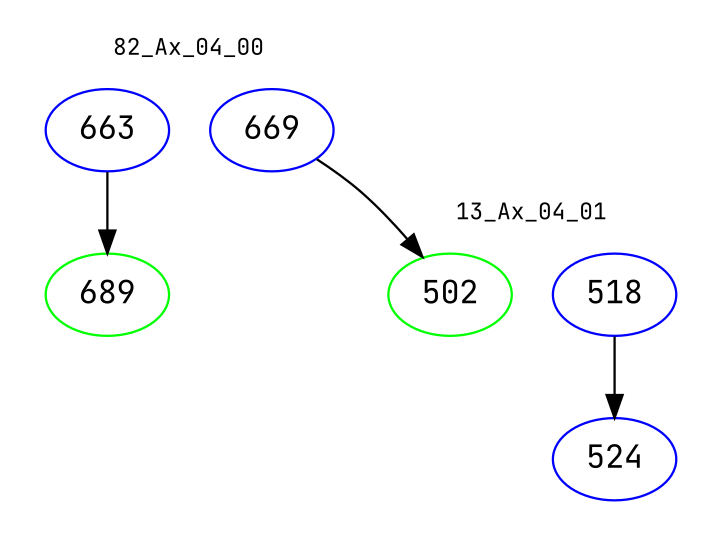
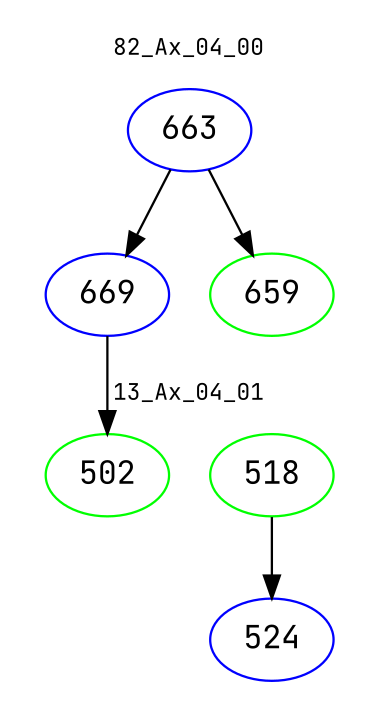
none -> (154, 202)
(107, 295) -> (272, 295)
(615, 295) -> (272, 475)
